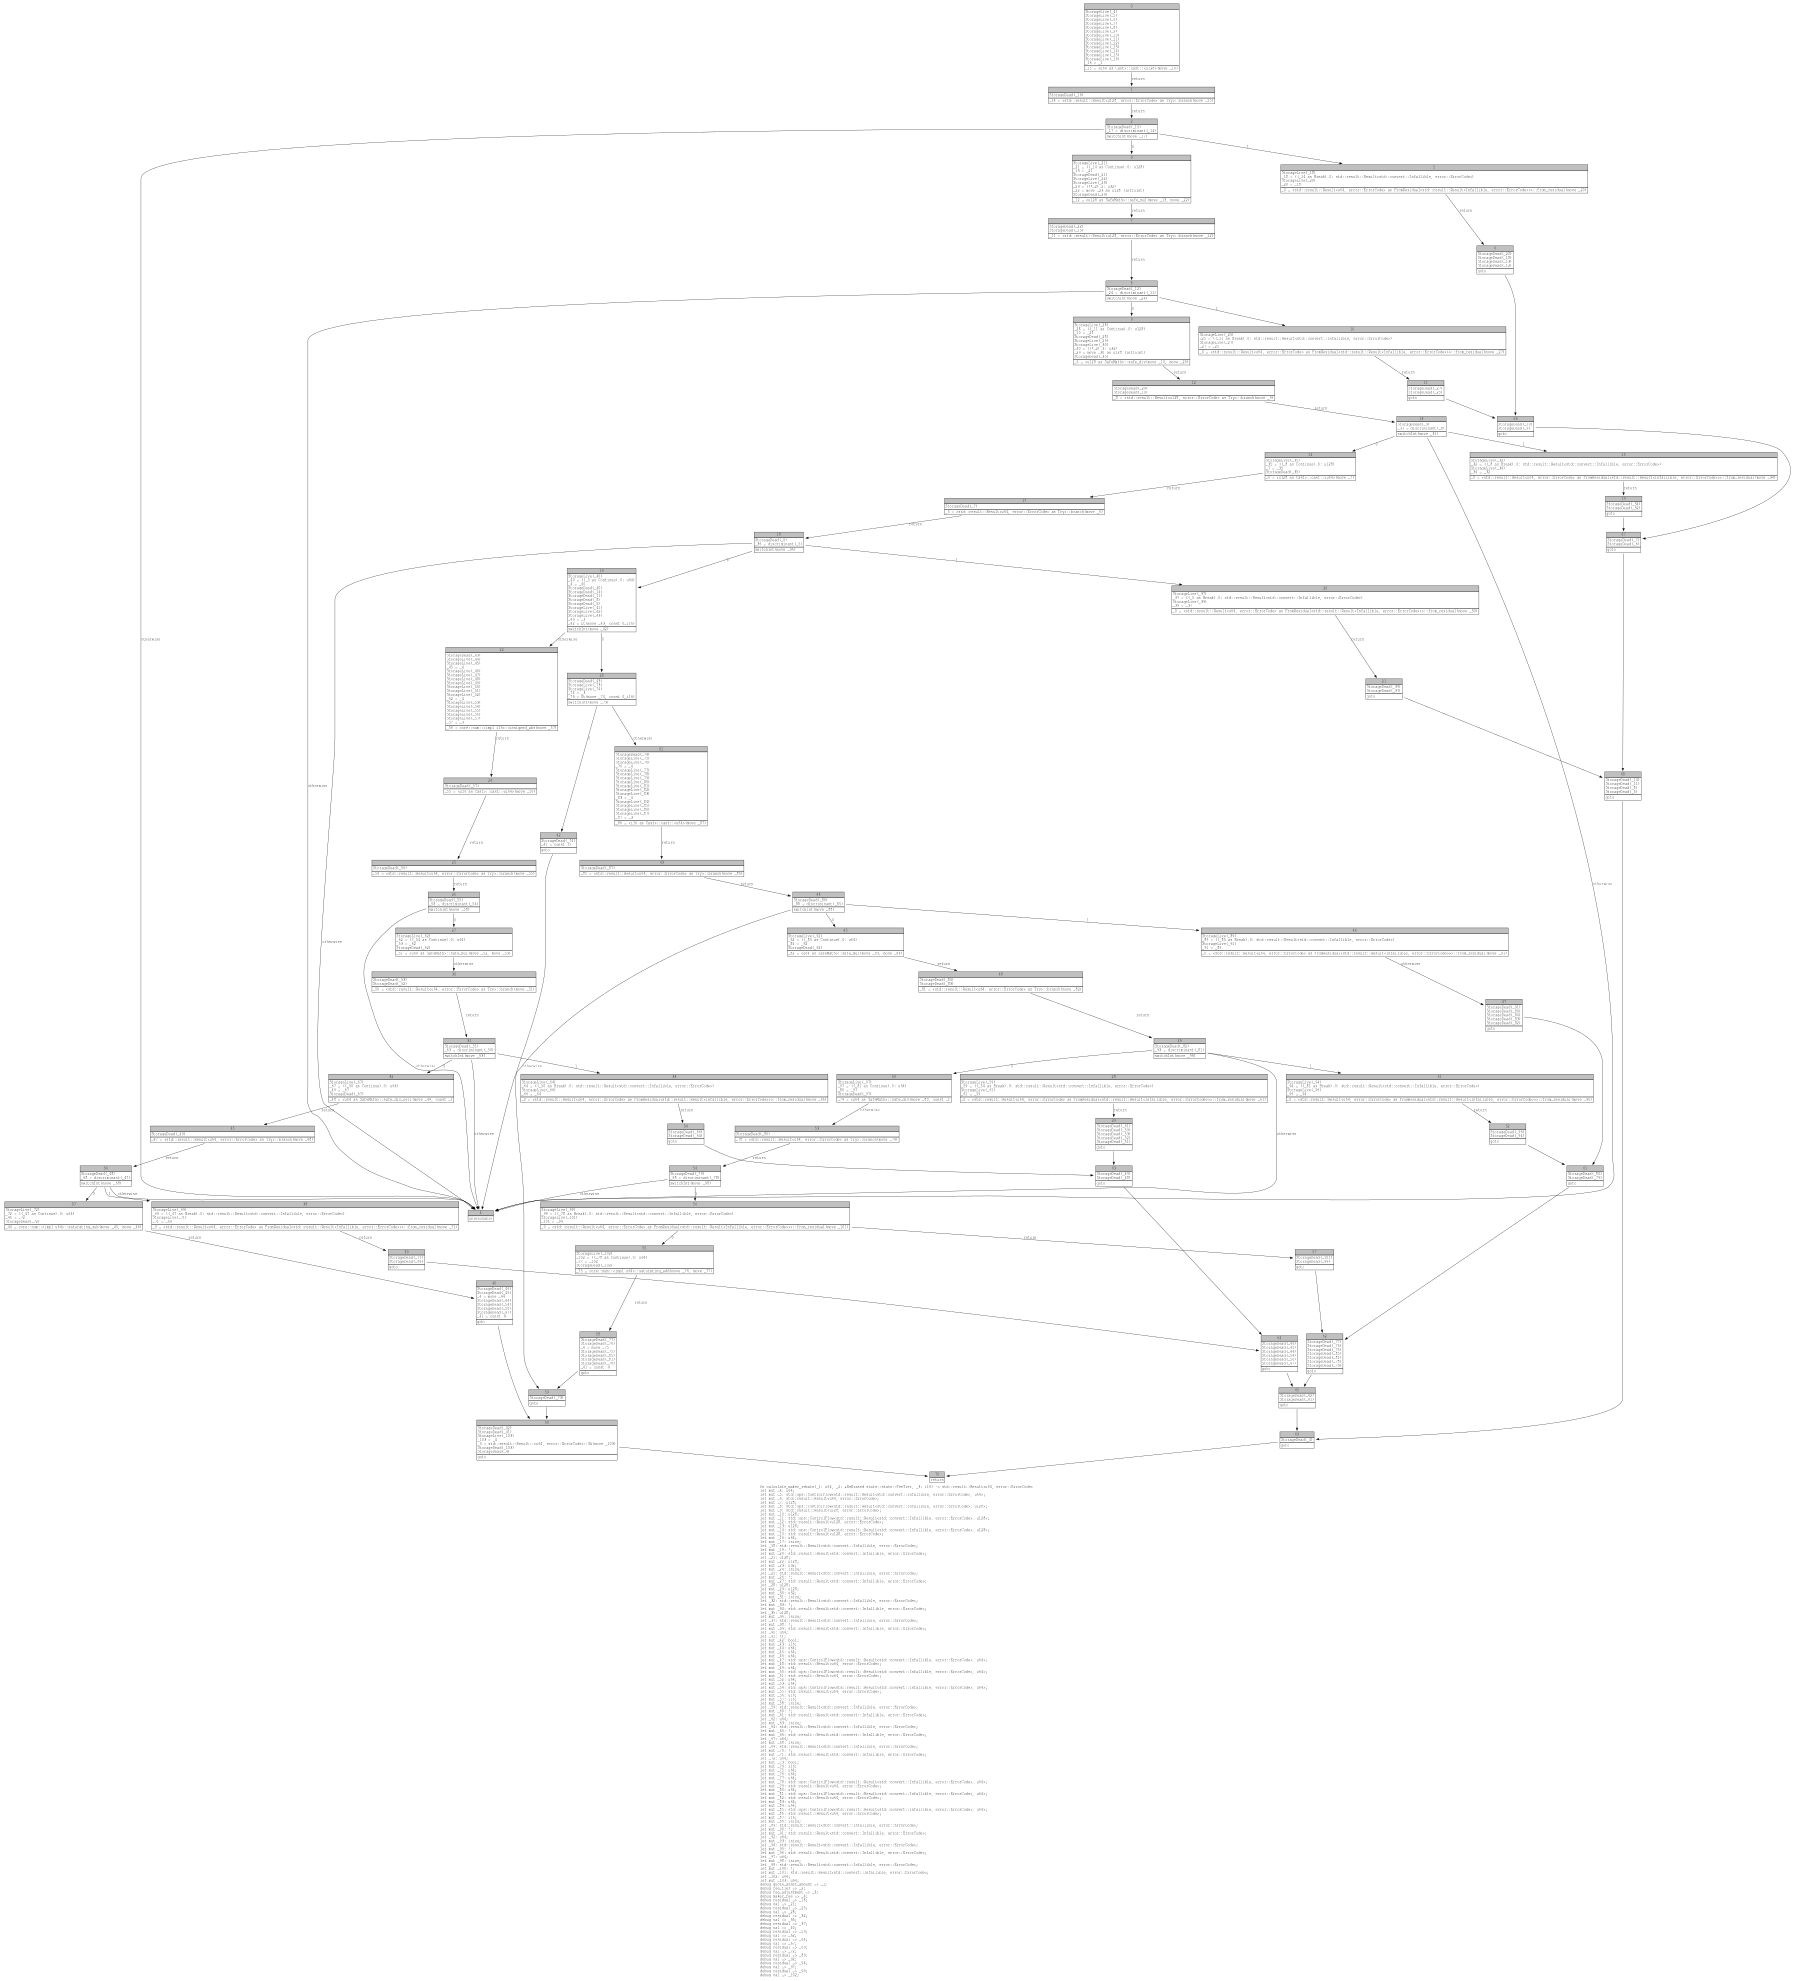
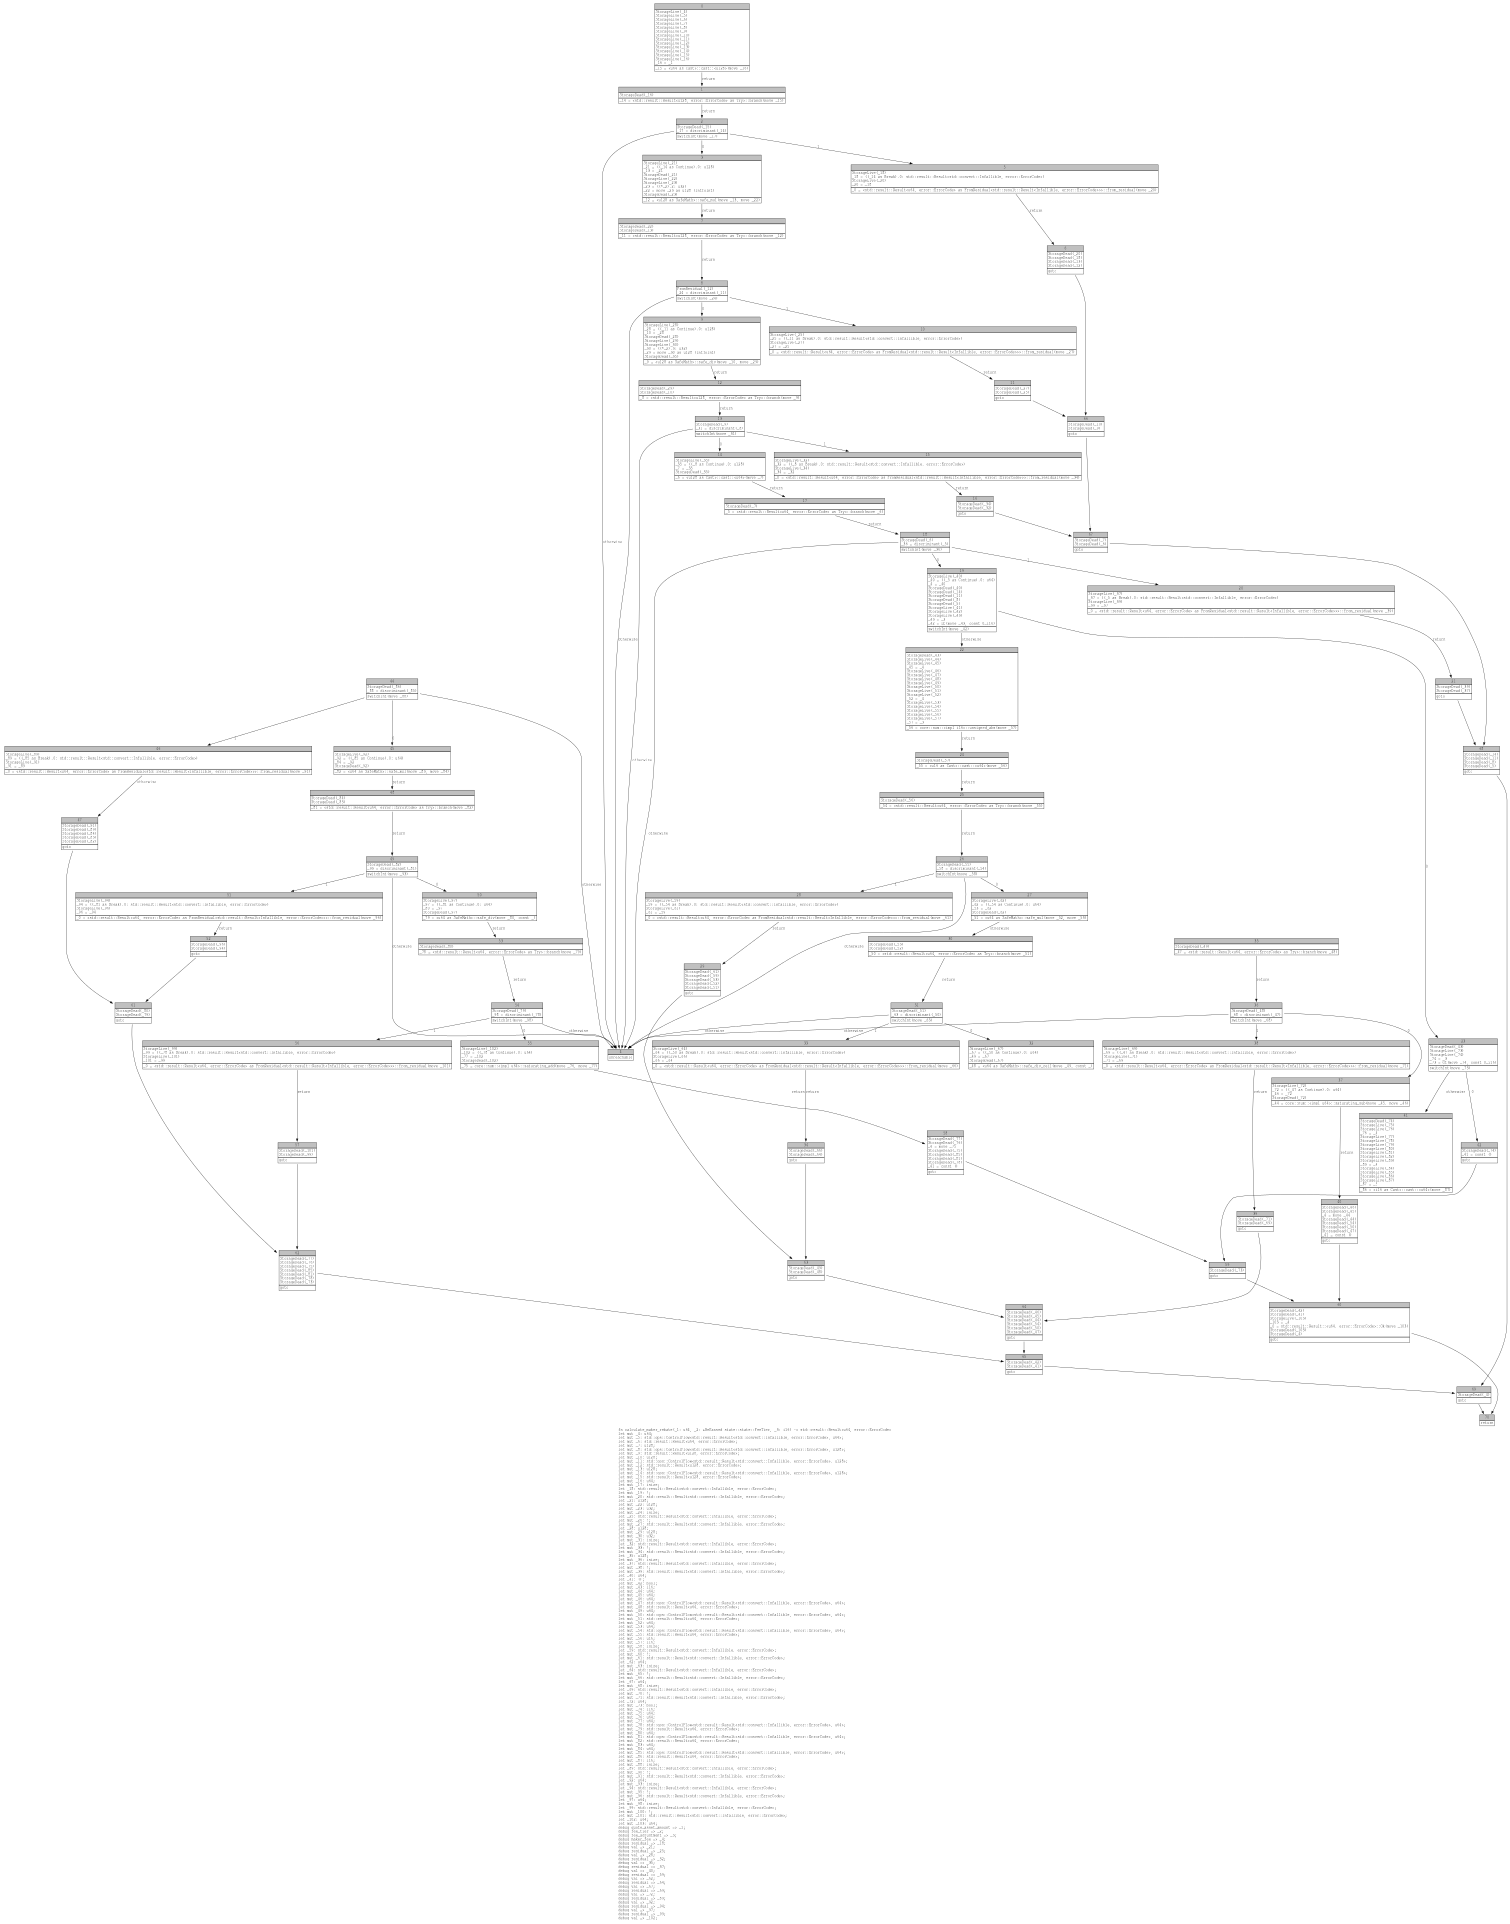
(1124, 289) -> (695, 289)
(662, 868) -> none
none -> (899, 882)
(870, 1110) -> (499, 929)
(303, 1114) -> none
(671, 1237) -> (522, 1031)
